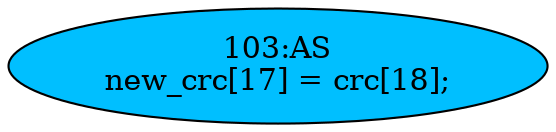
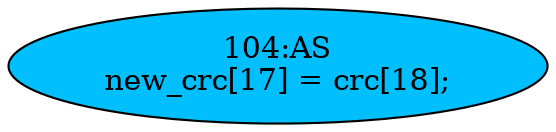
(278, 66) -> (278, 66)
